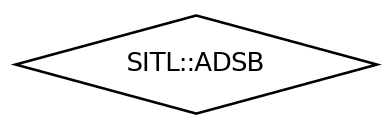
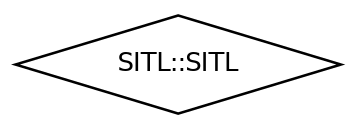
(196, 65) -> (178, 65)
